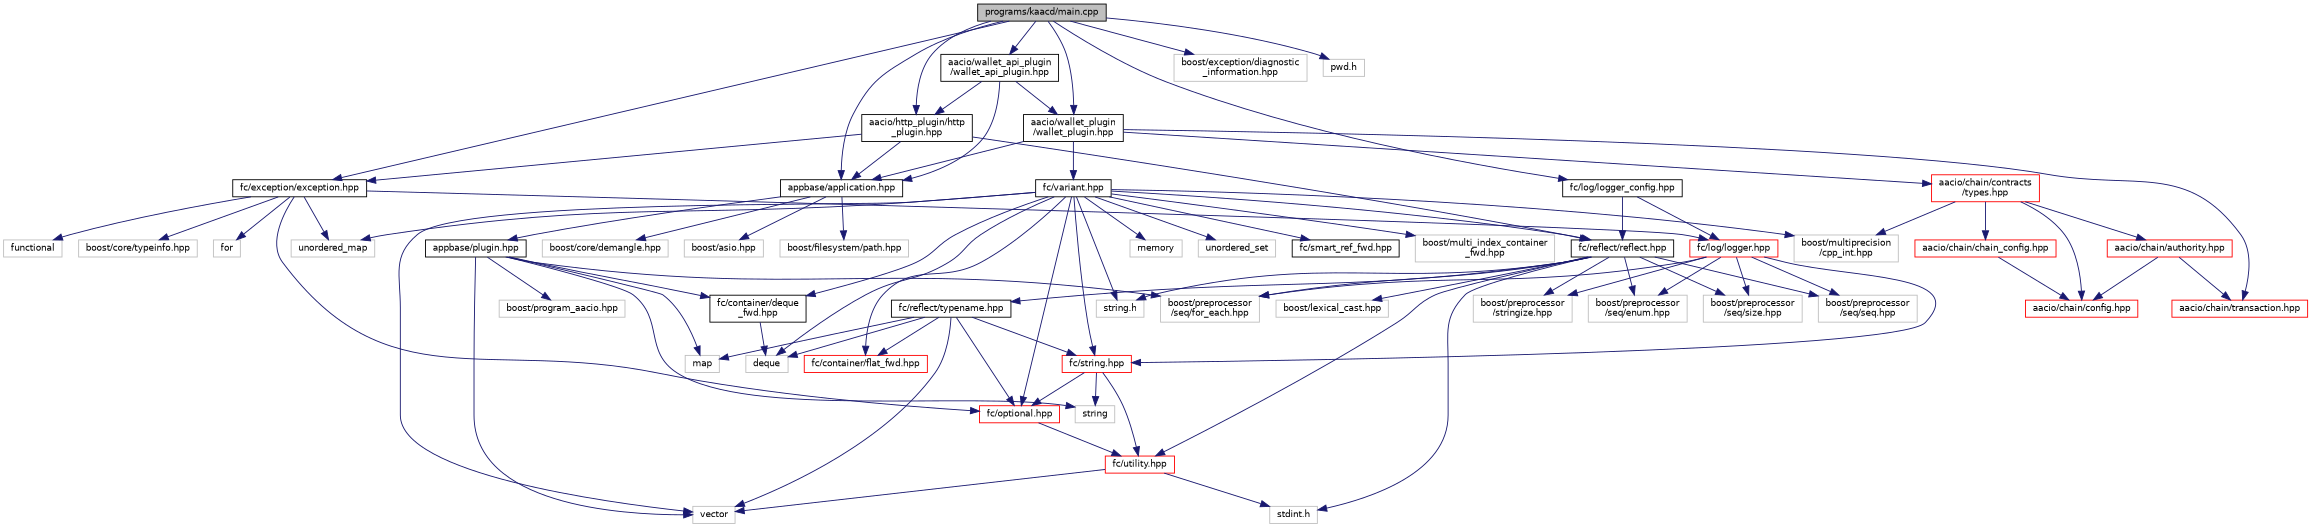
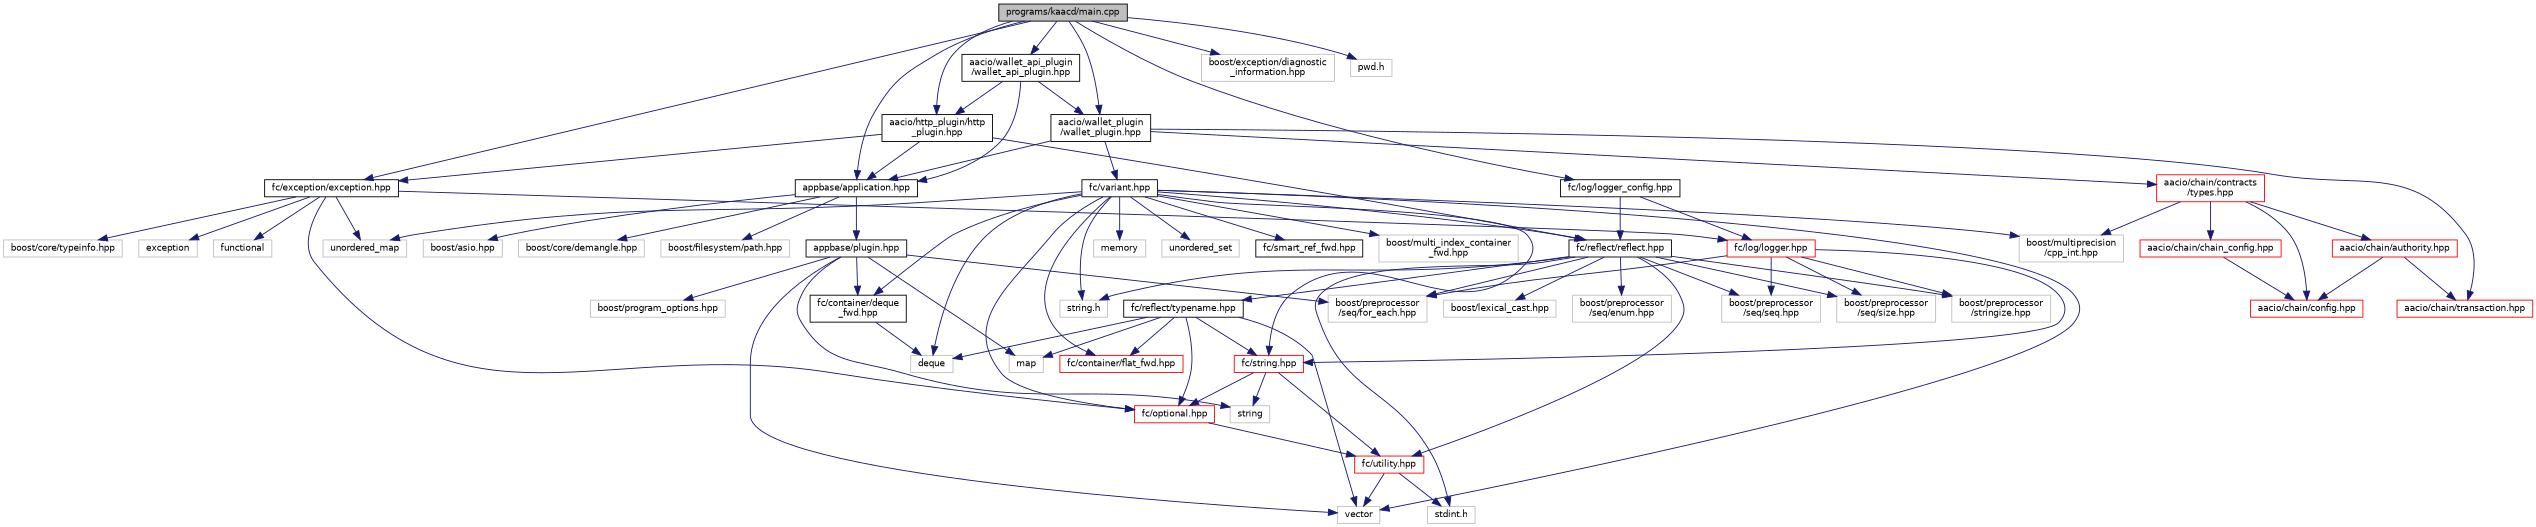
(227, 248) -> (168, 248)
(1694, 274) -> none
(562, 309) -> (658, 309)
